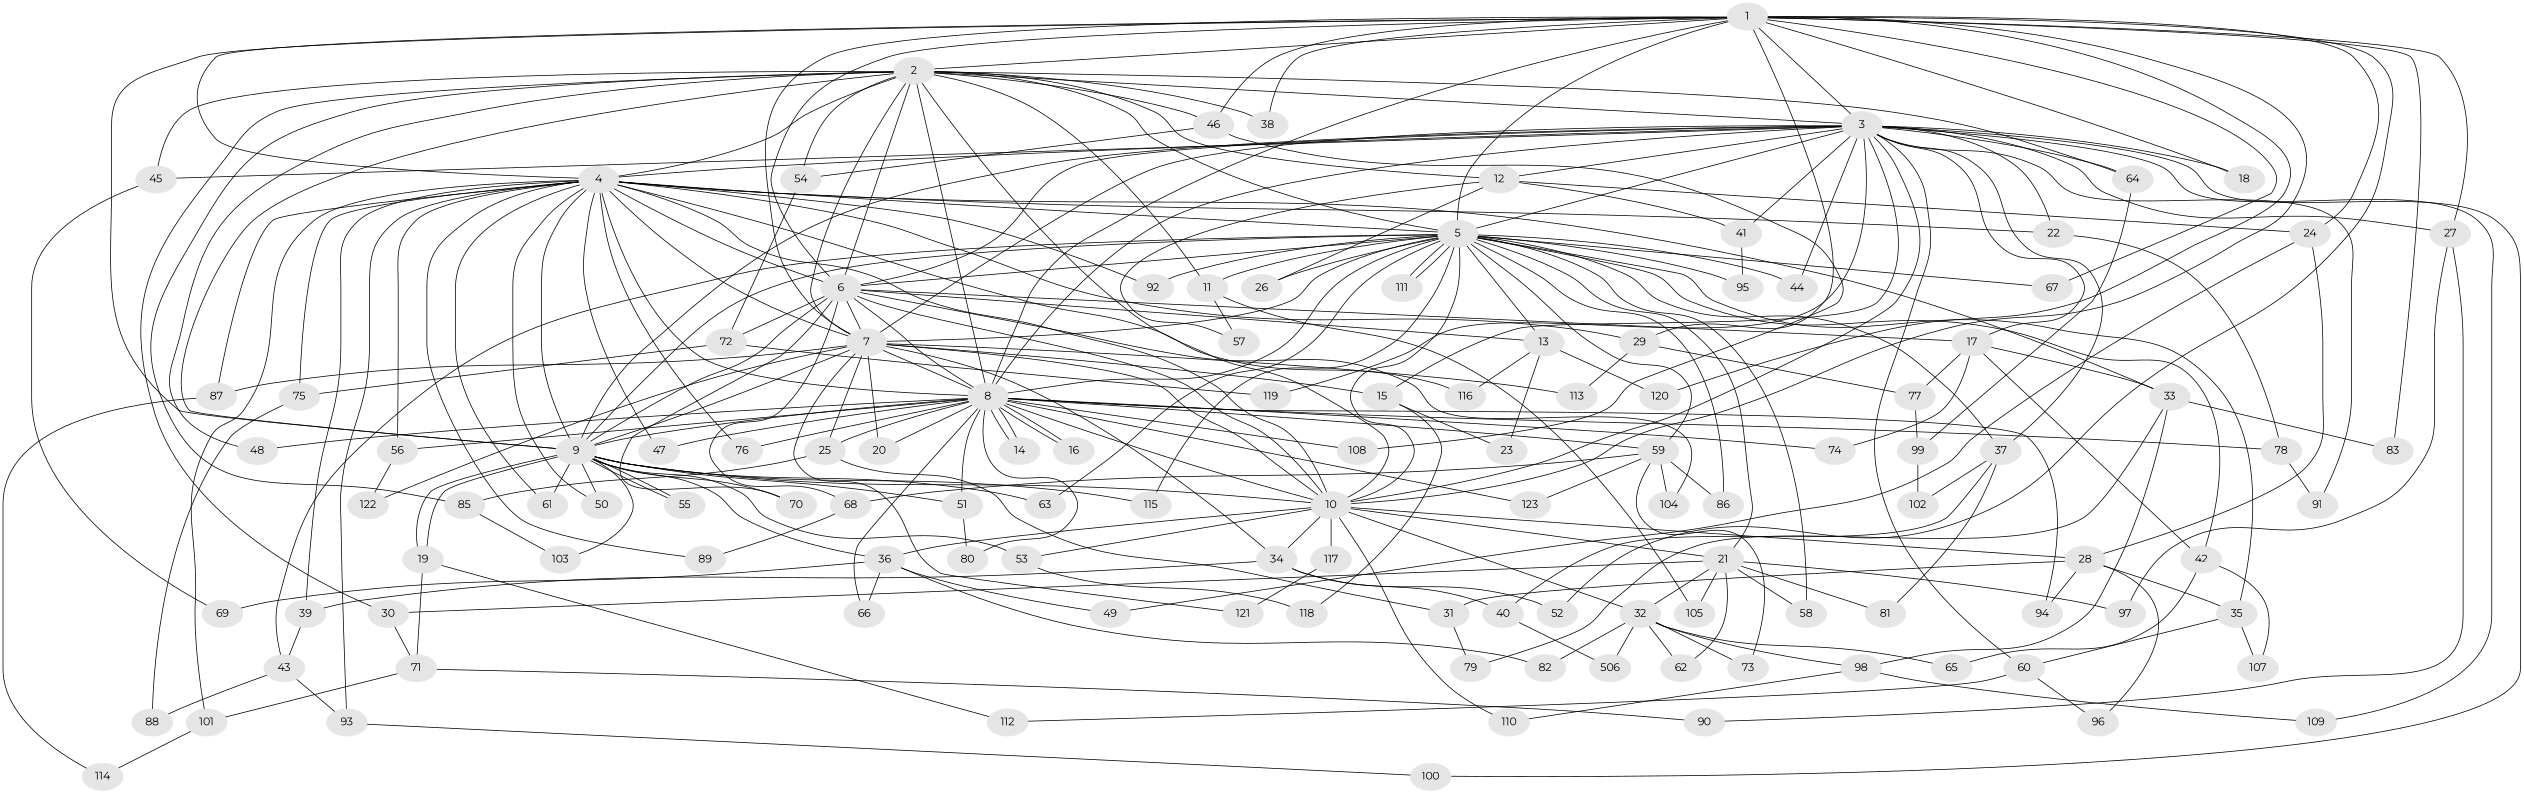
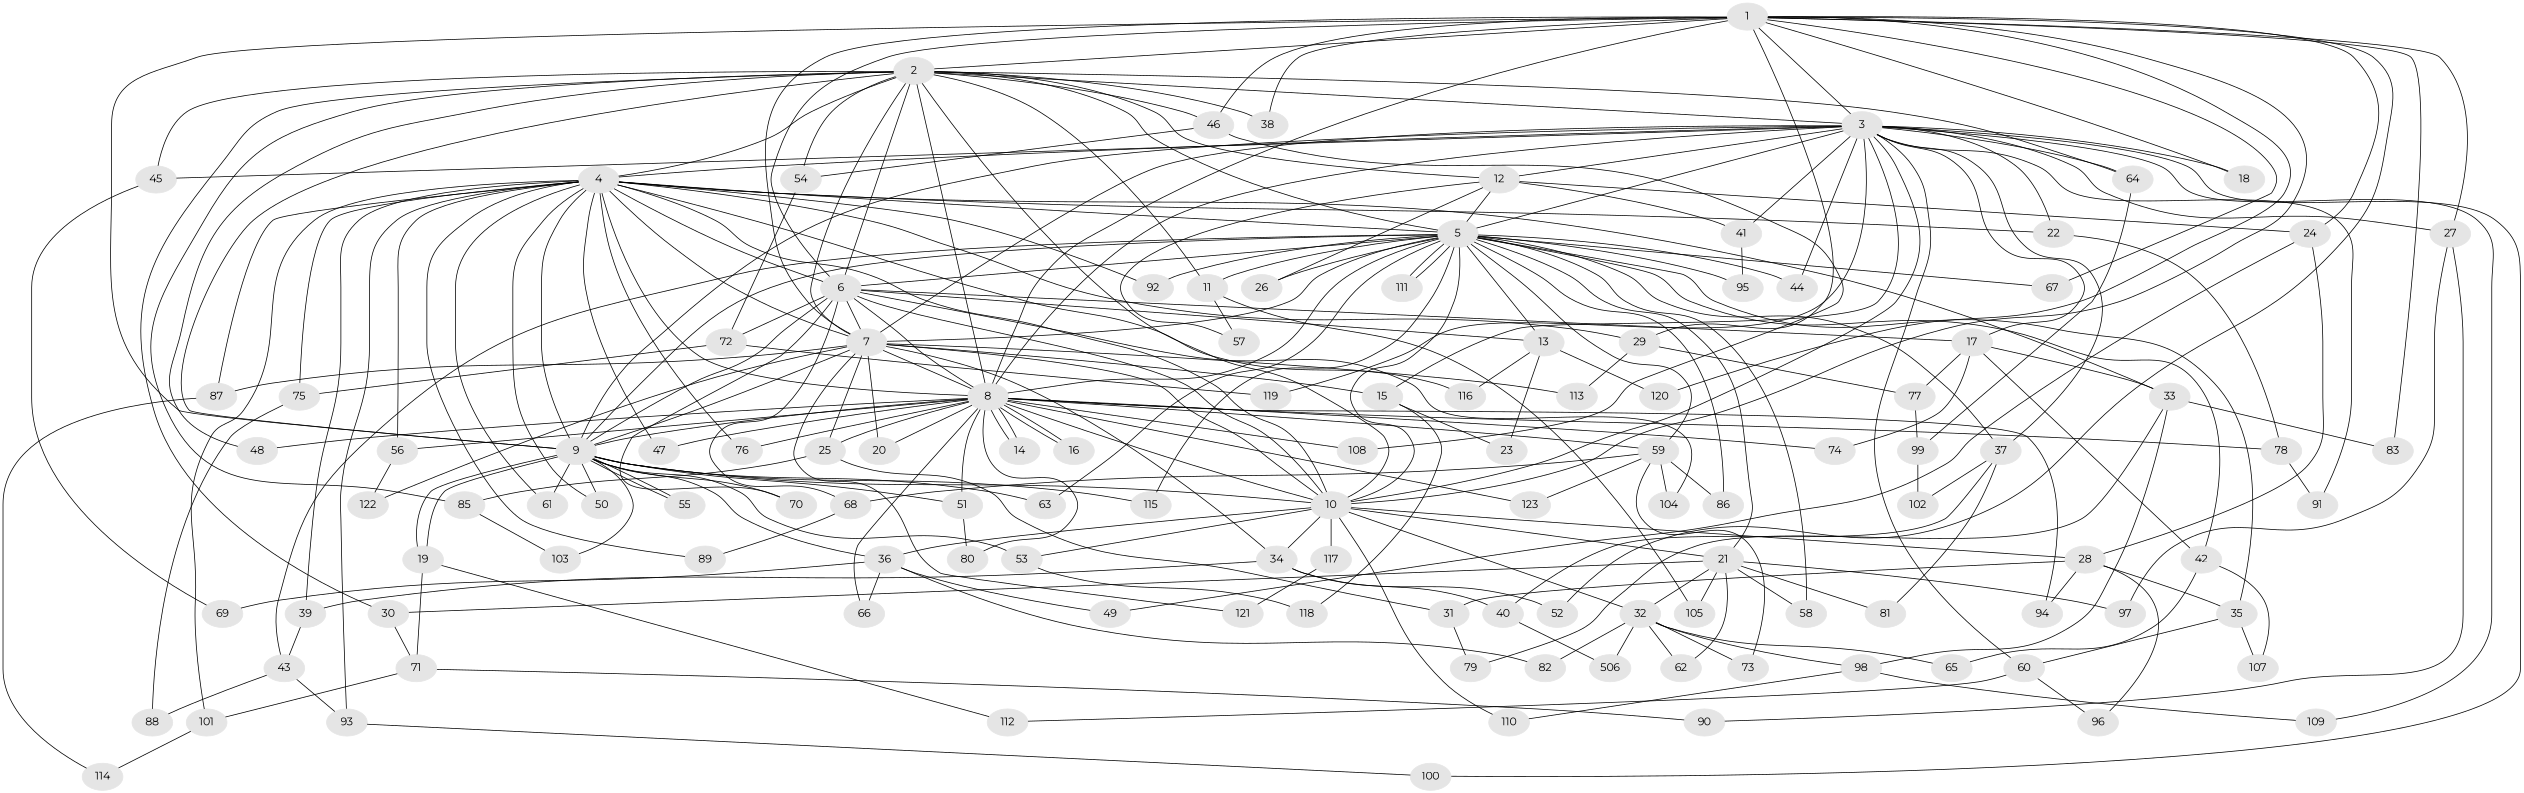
(742, 31) -> none
(1571, 83) -> (1479, 207)
(1078, 165) -> none
